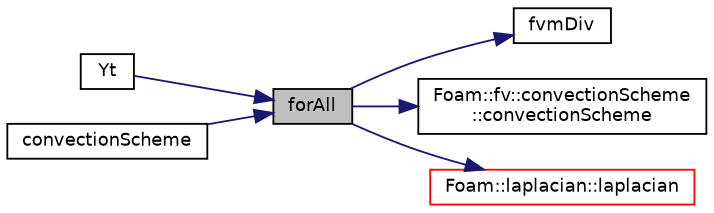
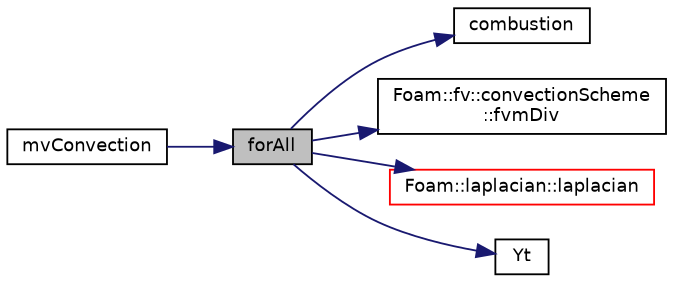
(562, 26) -> (522, 26)
(195, 86) -> (378, 222)
(562, 106) -> (522, 106)
(107, 141) -> (87, 147)
